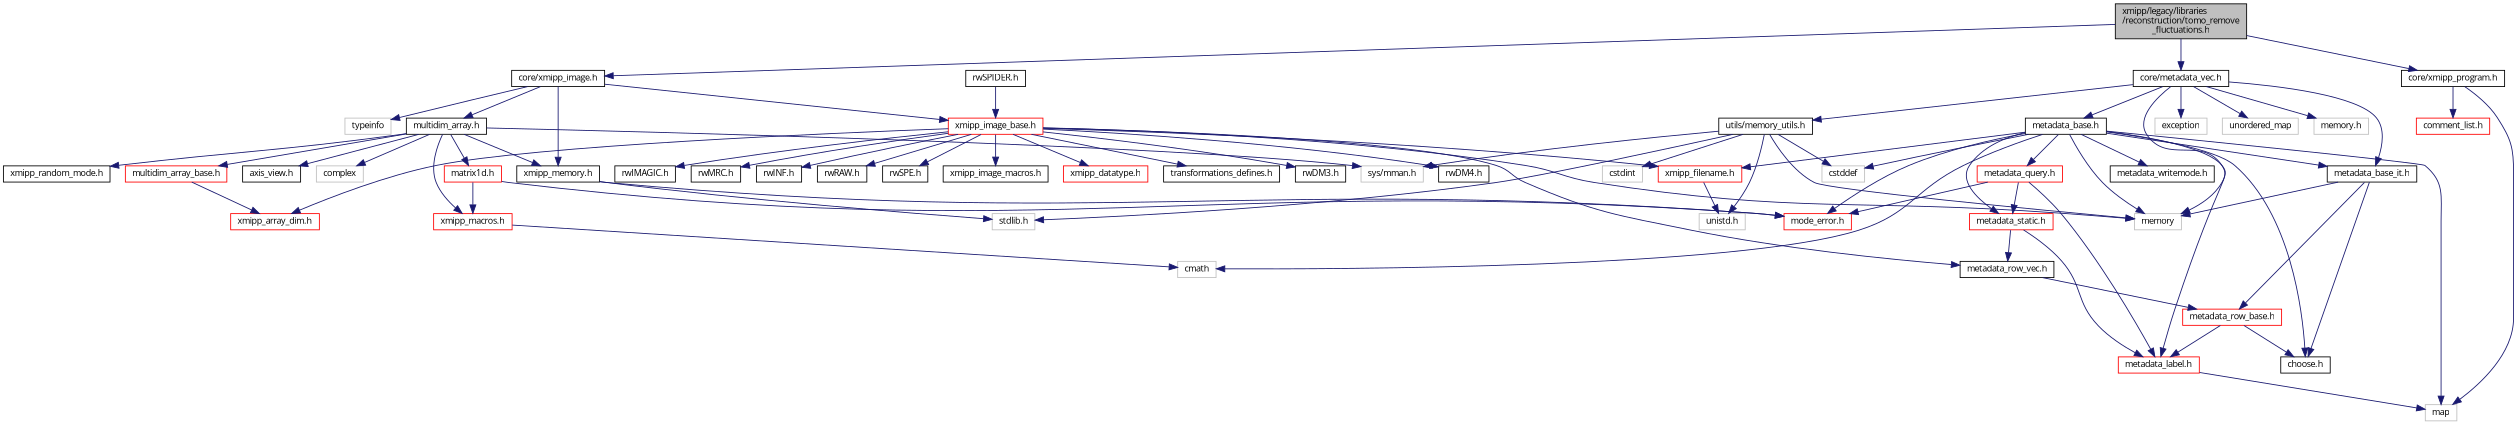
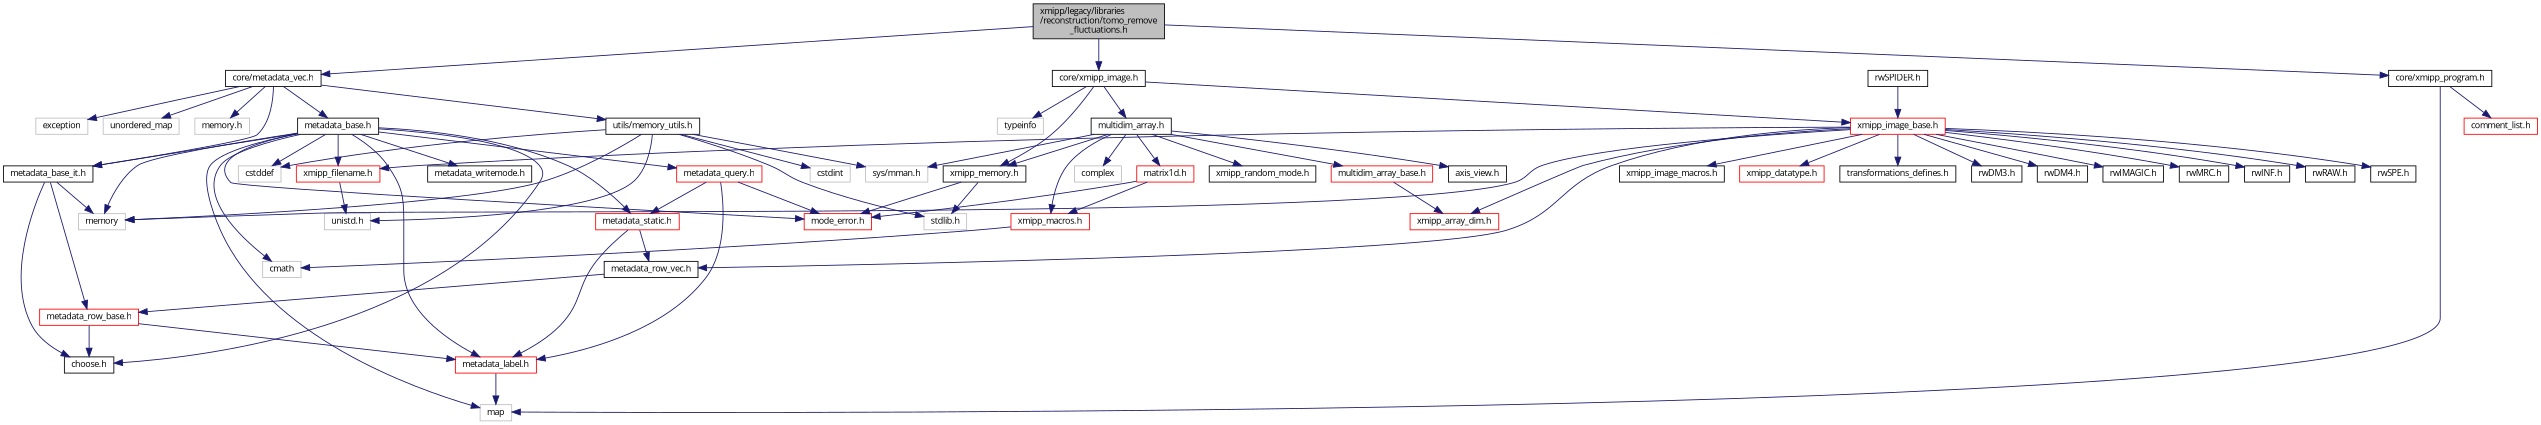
(2176, 150) -> none
